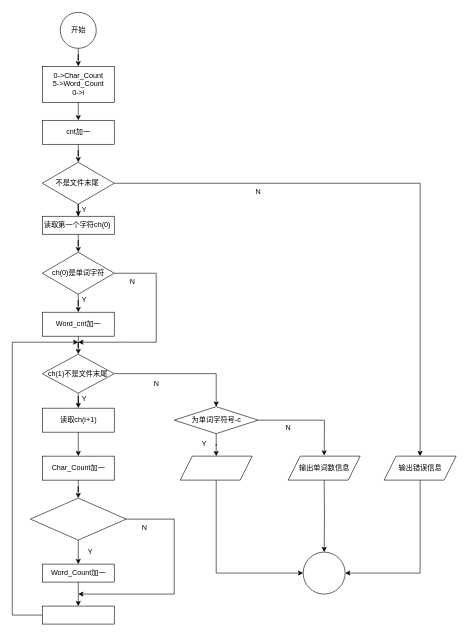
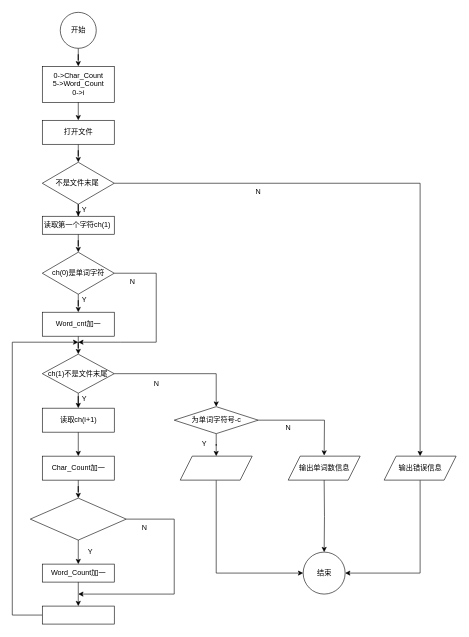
(79, 132) -> (79, 132)
(77, 225) -> (77, 225)
none -> (324, 573)
